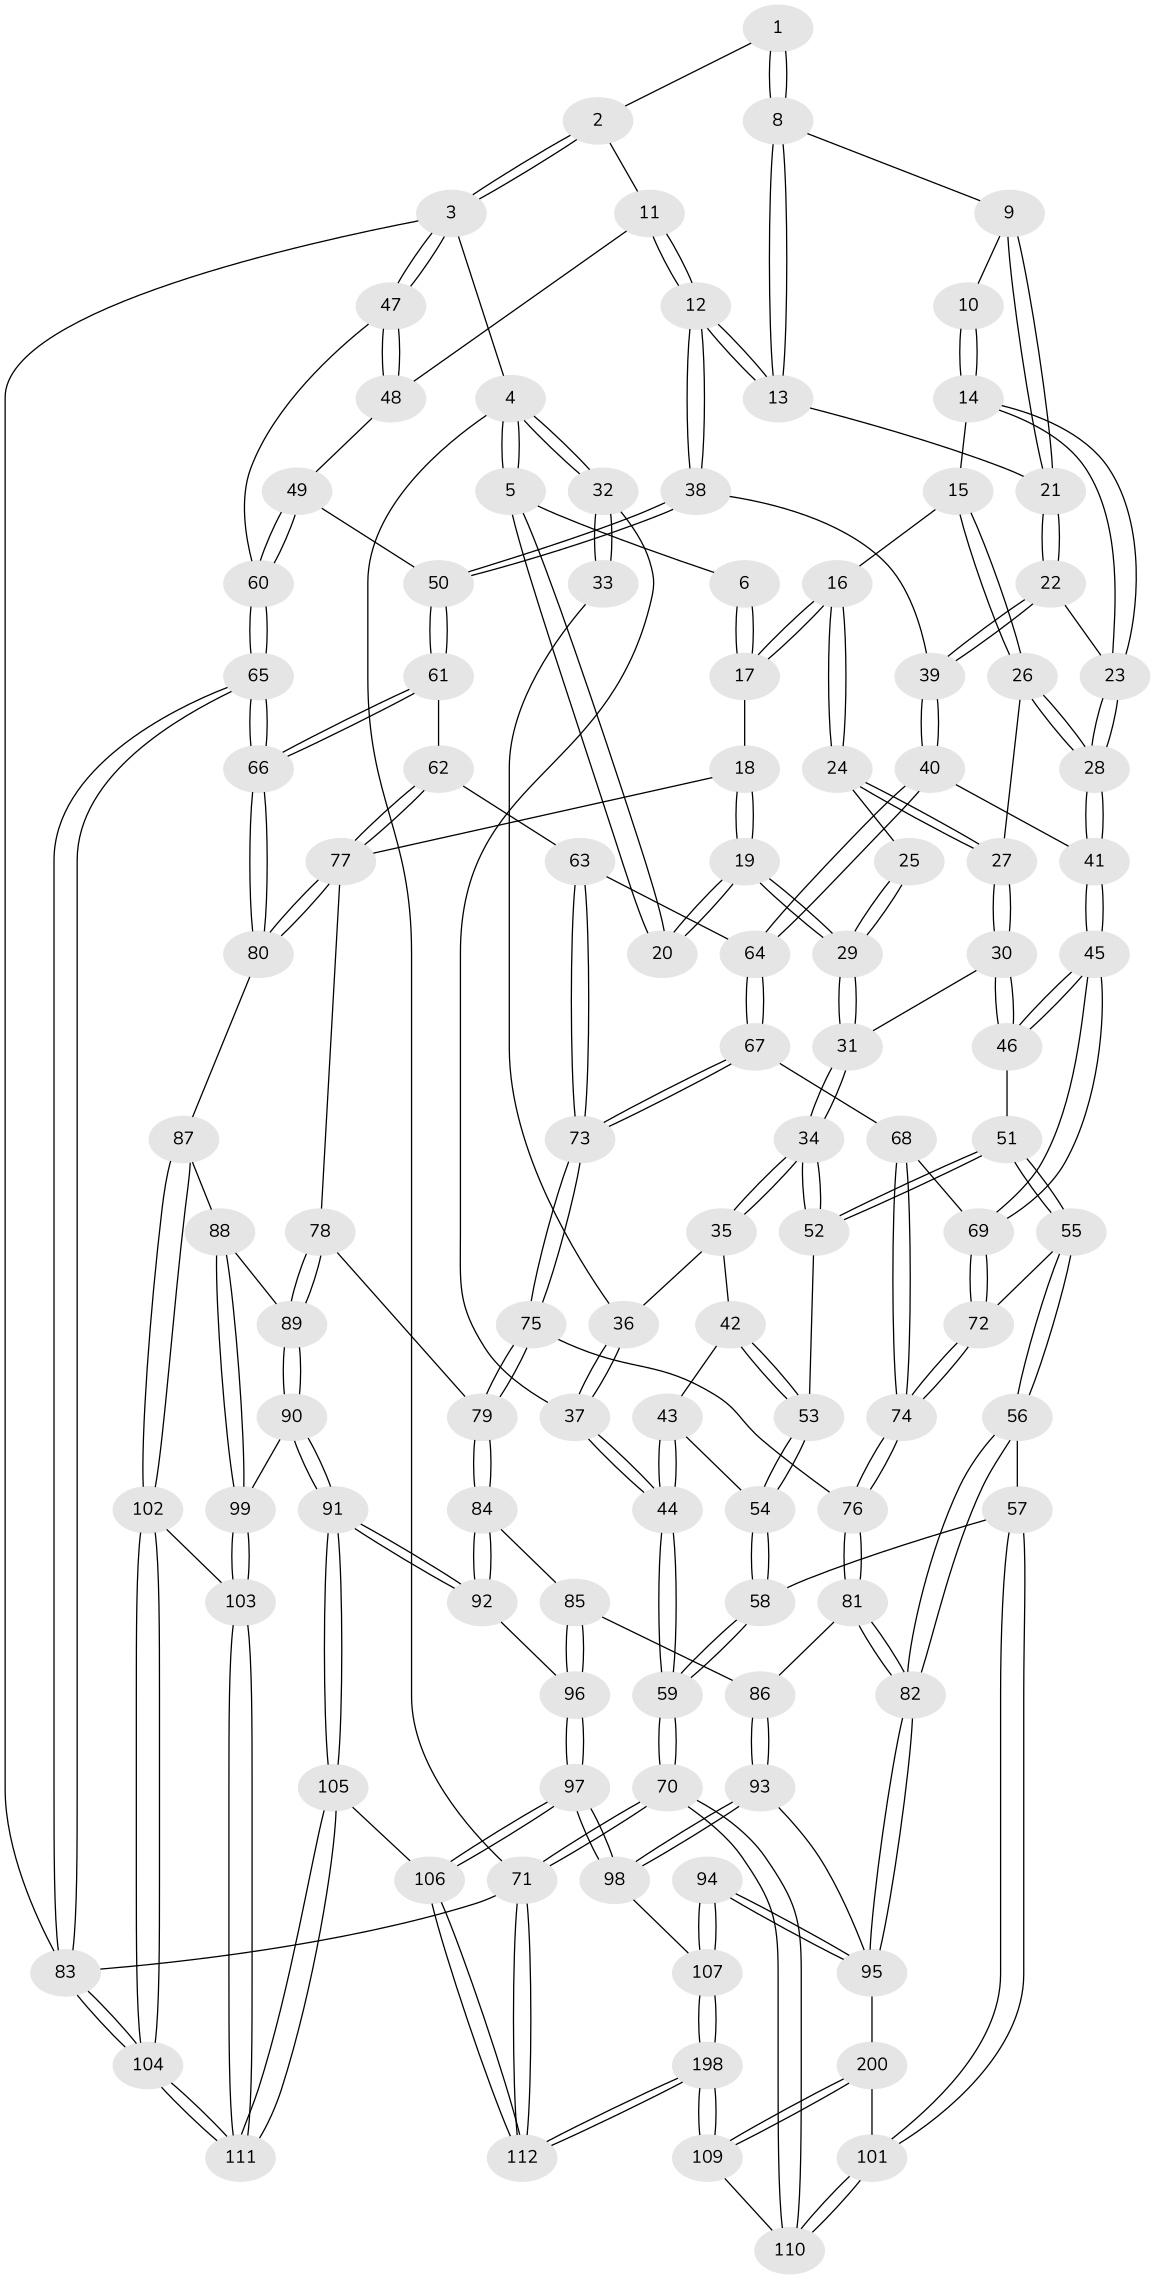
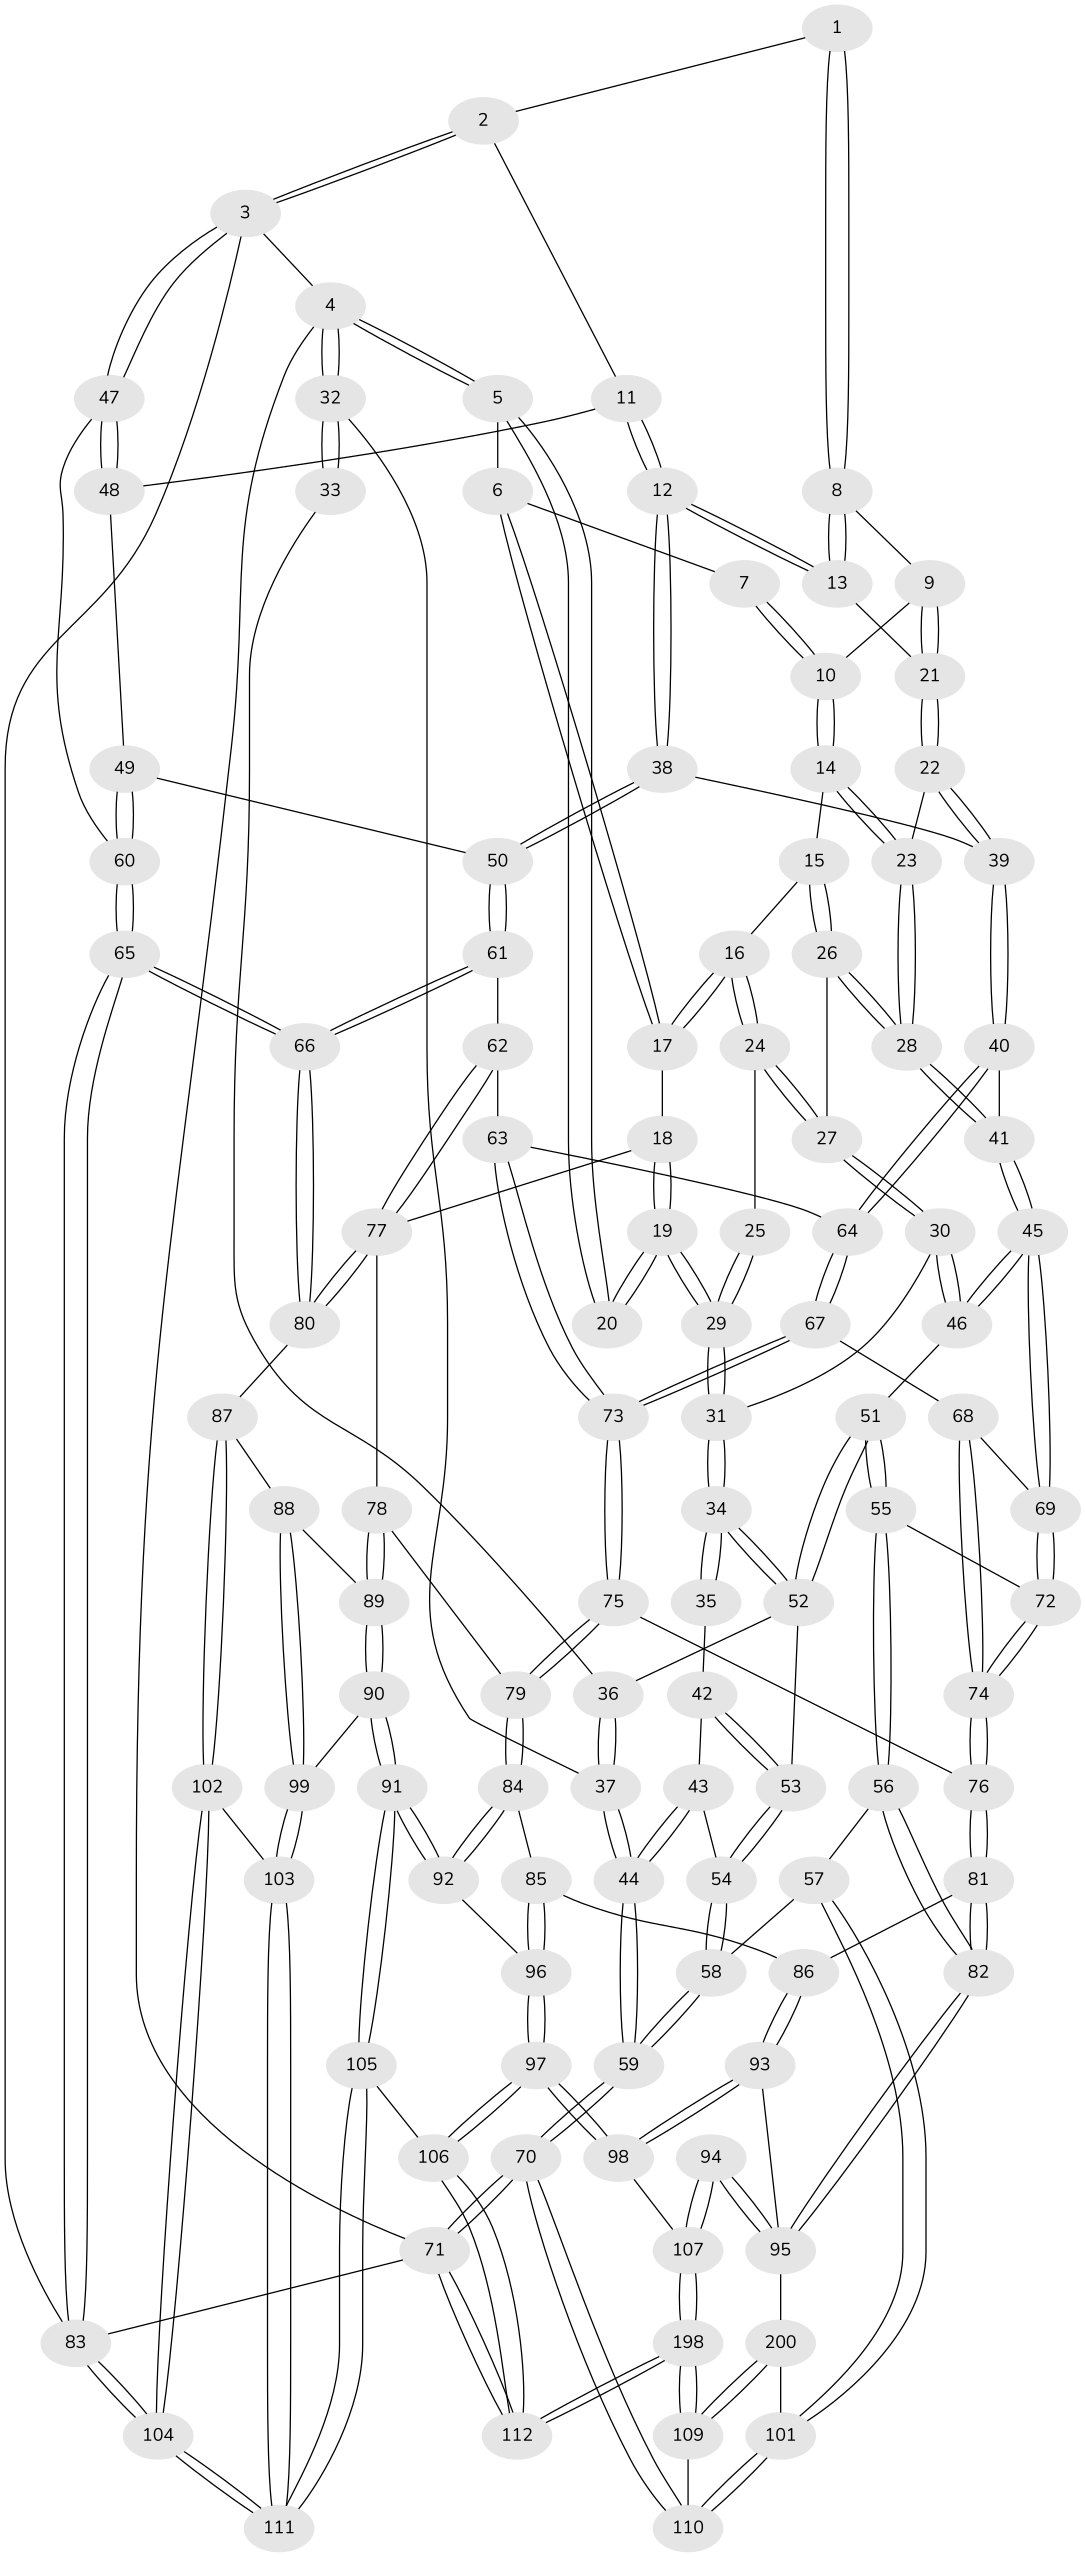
none -> (745, 584)
(673, 1278) -> (714, 1644)
